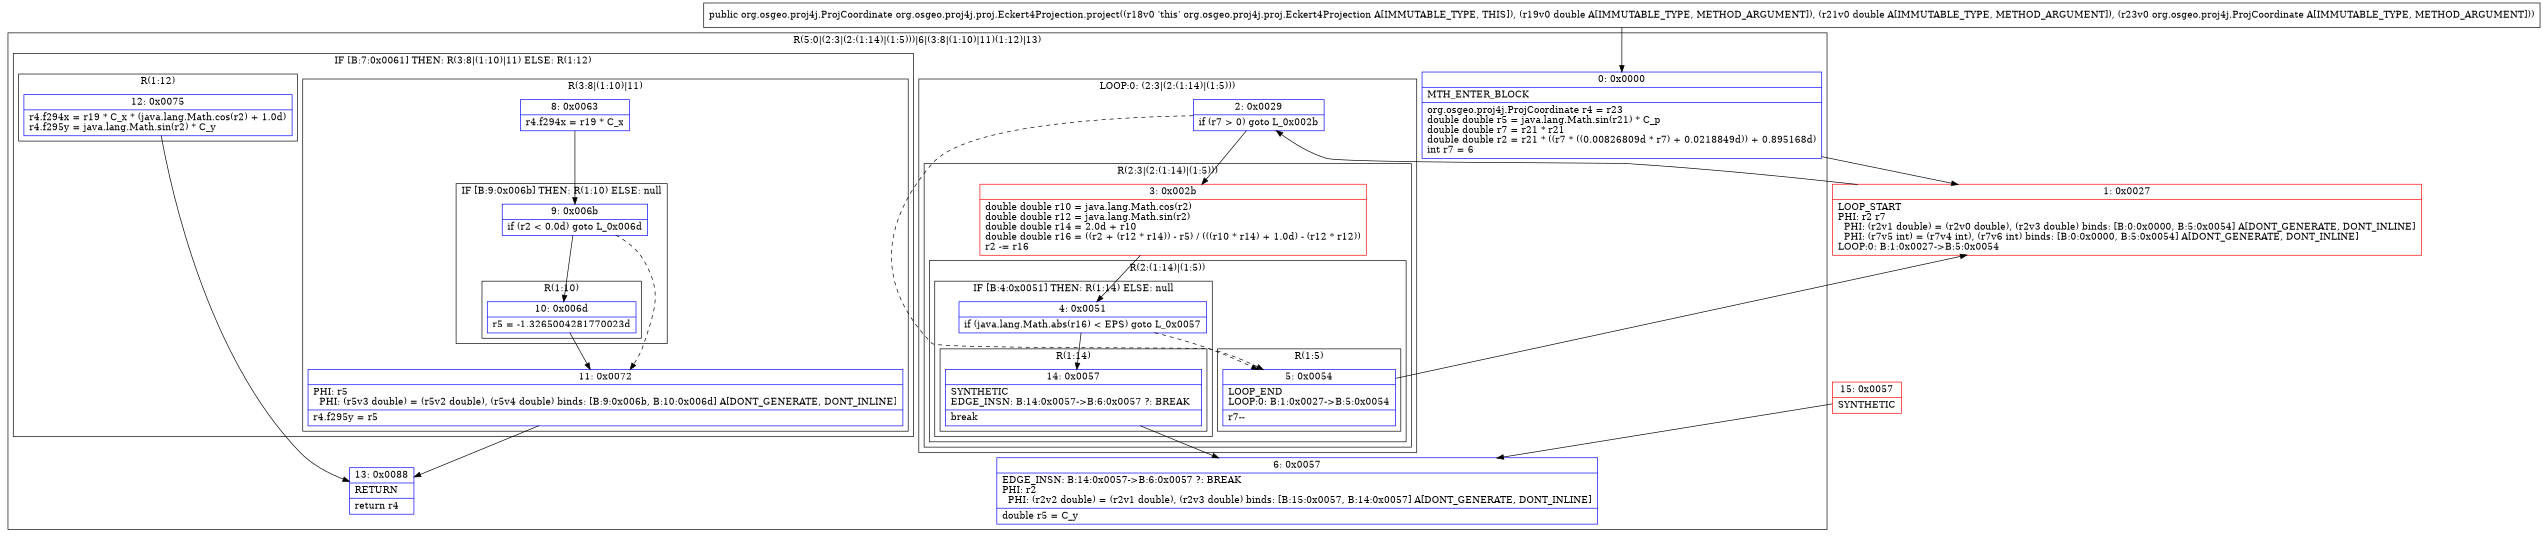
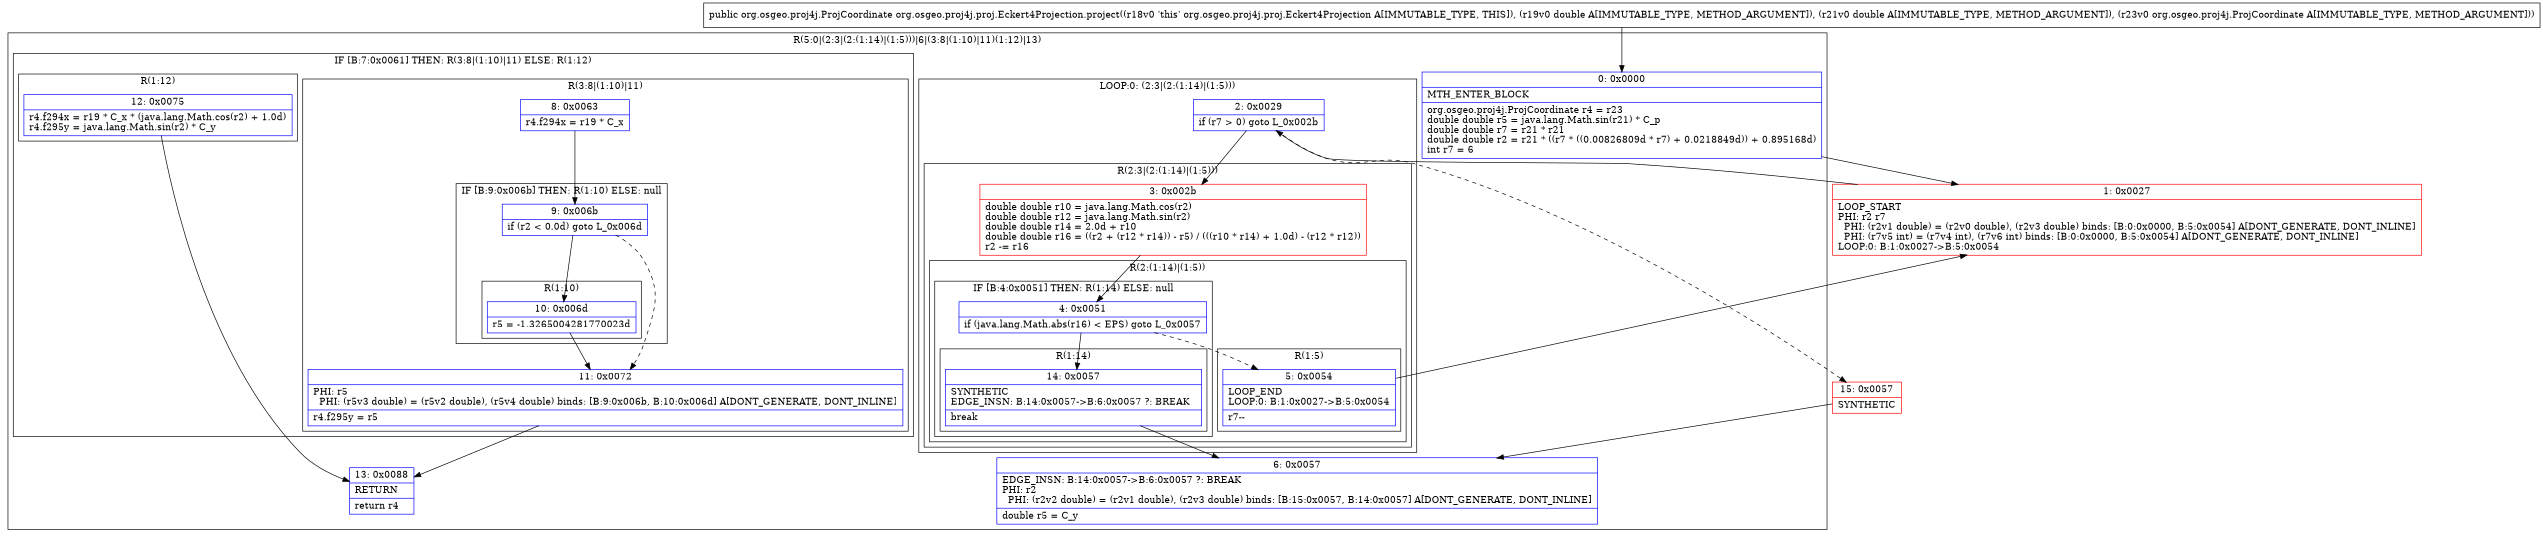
(896, 283) -> (1570, 223)
